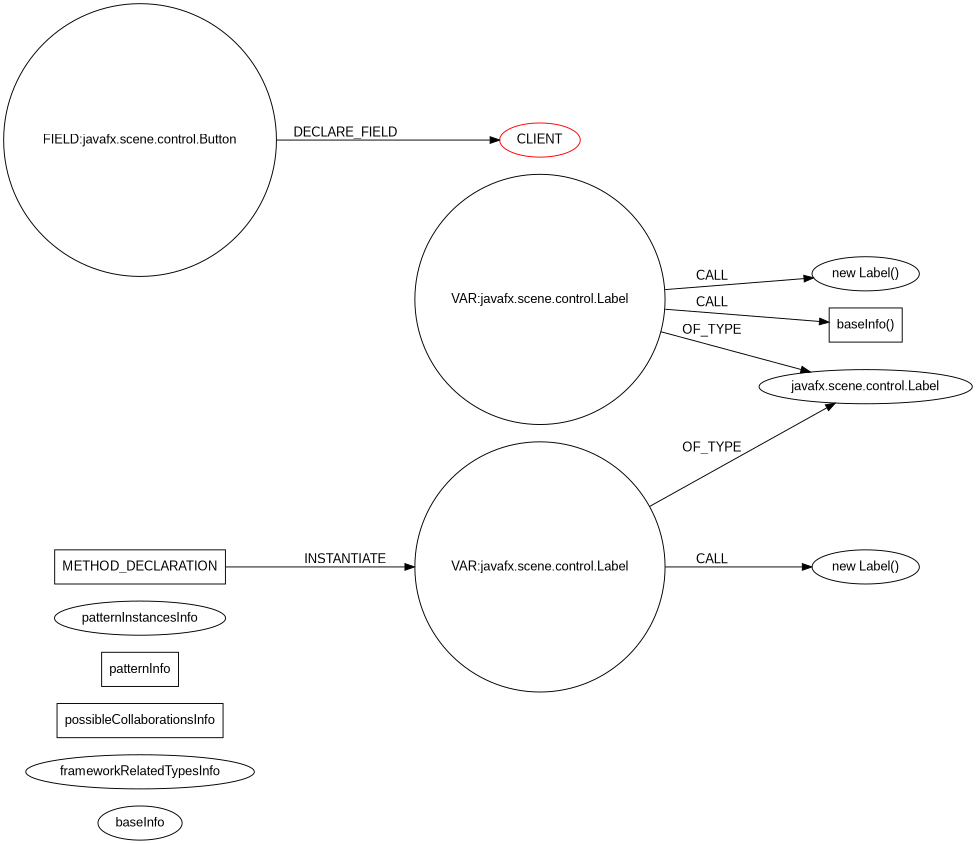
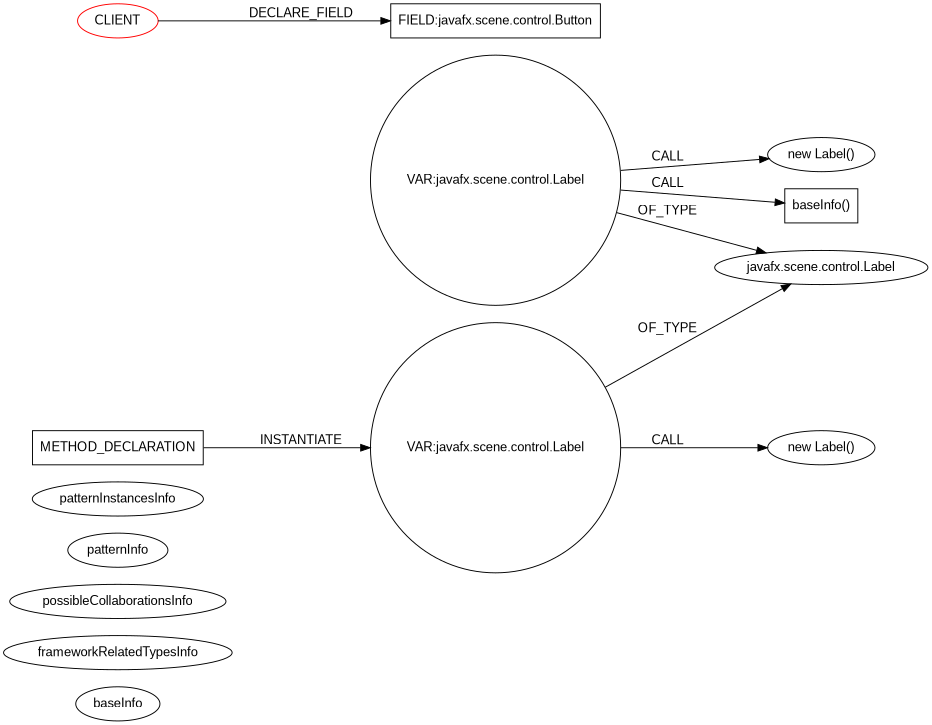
(140, 140) -> (496, 21)
(383, 140) -> (269, 21)
(140, 669) -> (118, 550)
(140, 721) -> (118, 601)
